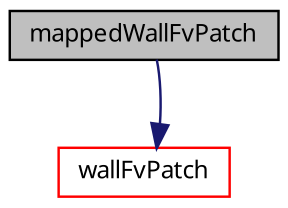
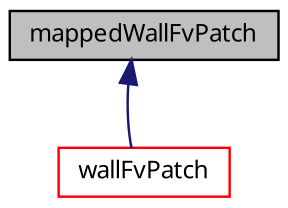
(160, 92) -> (128, 116)
